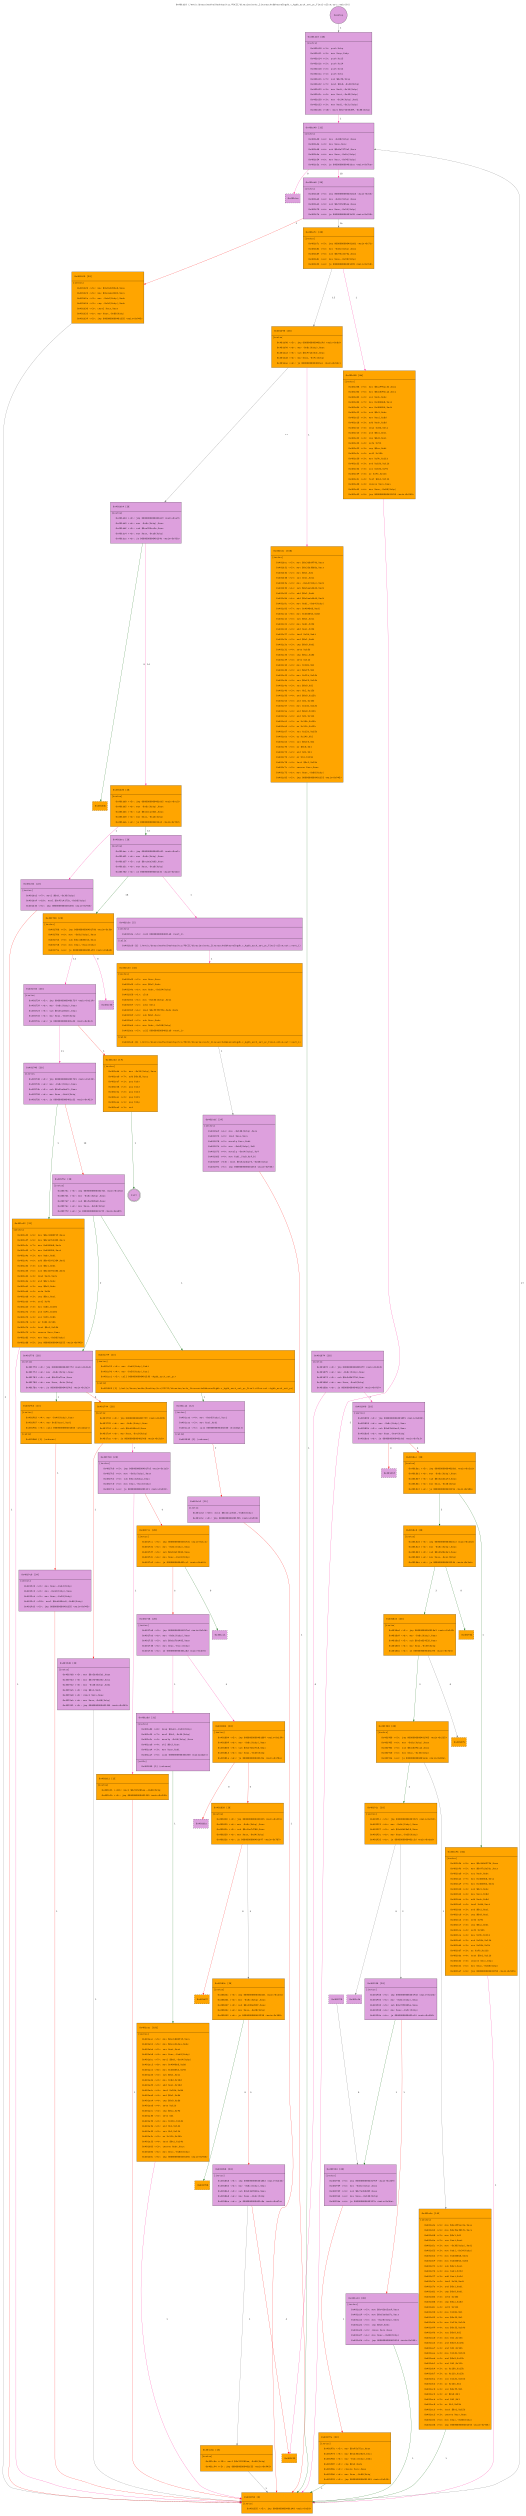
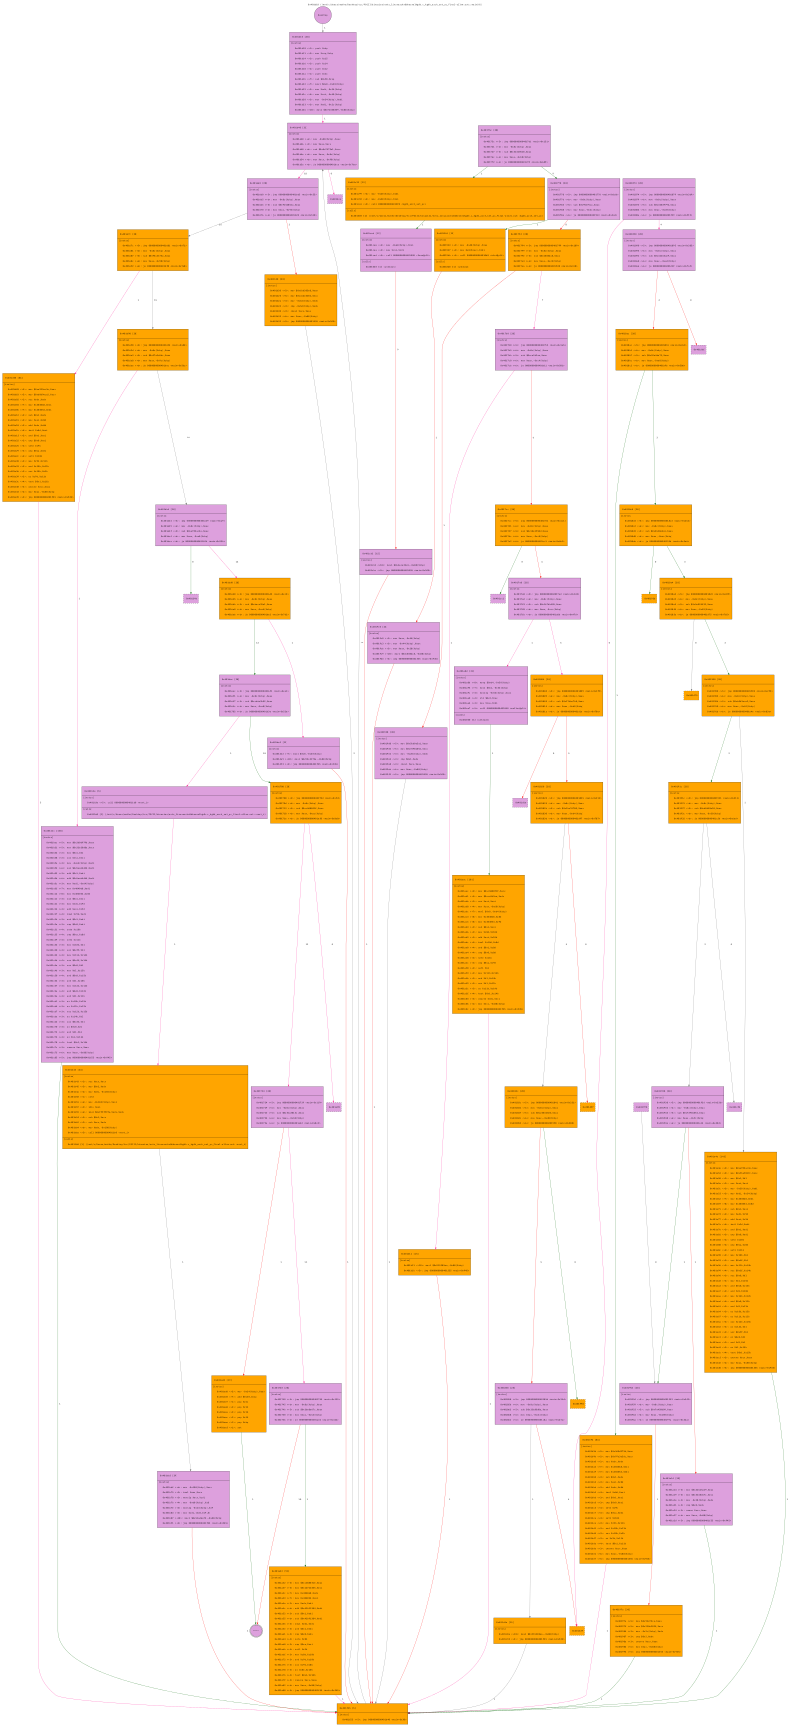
(307, 664) -> (77, 944)
(100, 806) -> (191, 599)
(74, 1139) -> (277, 1523)
